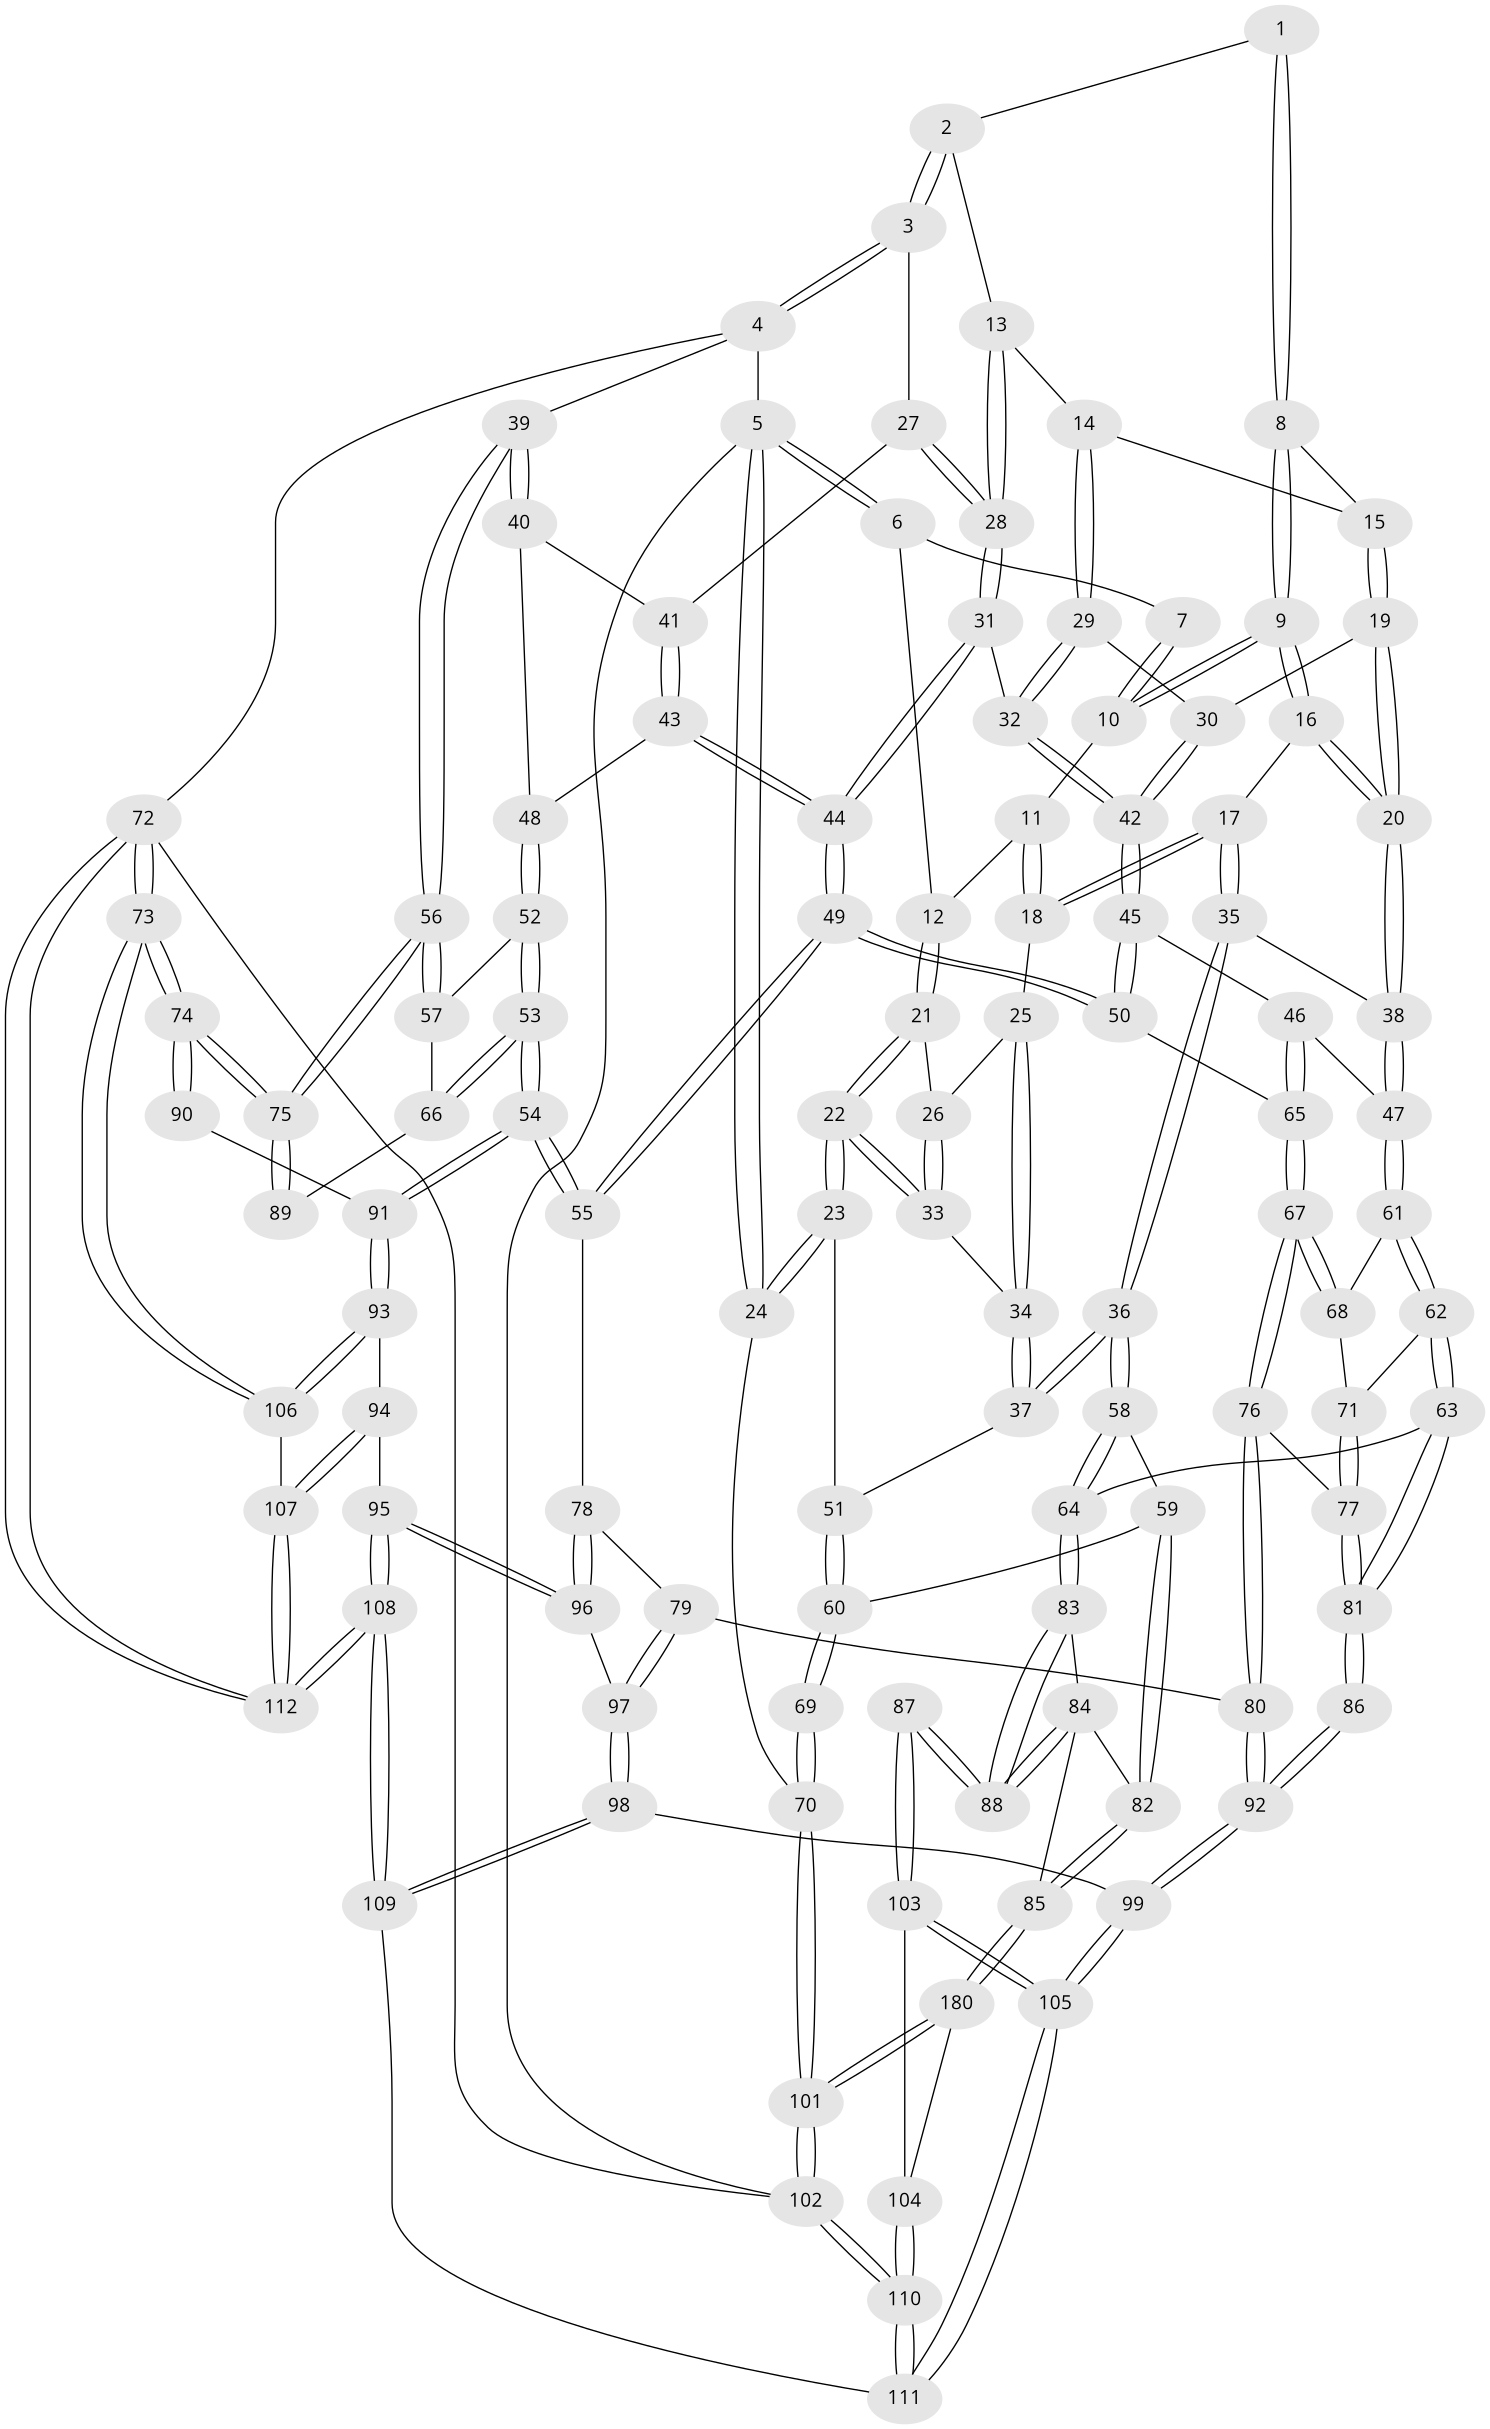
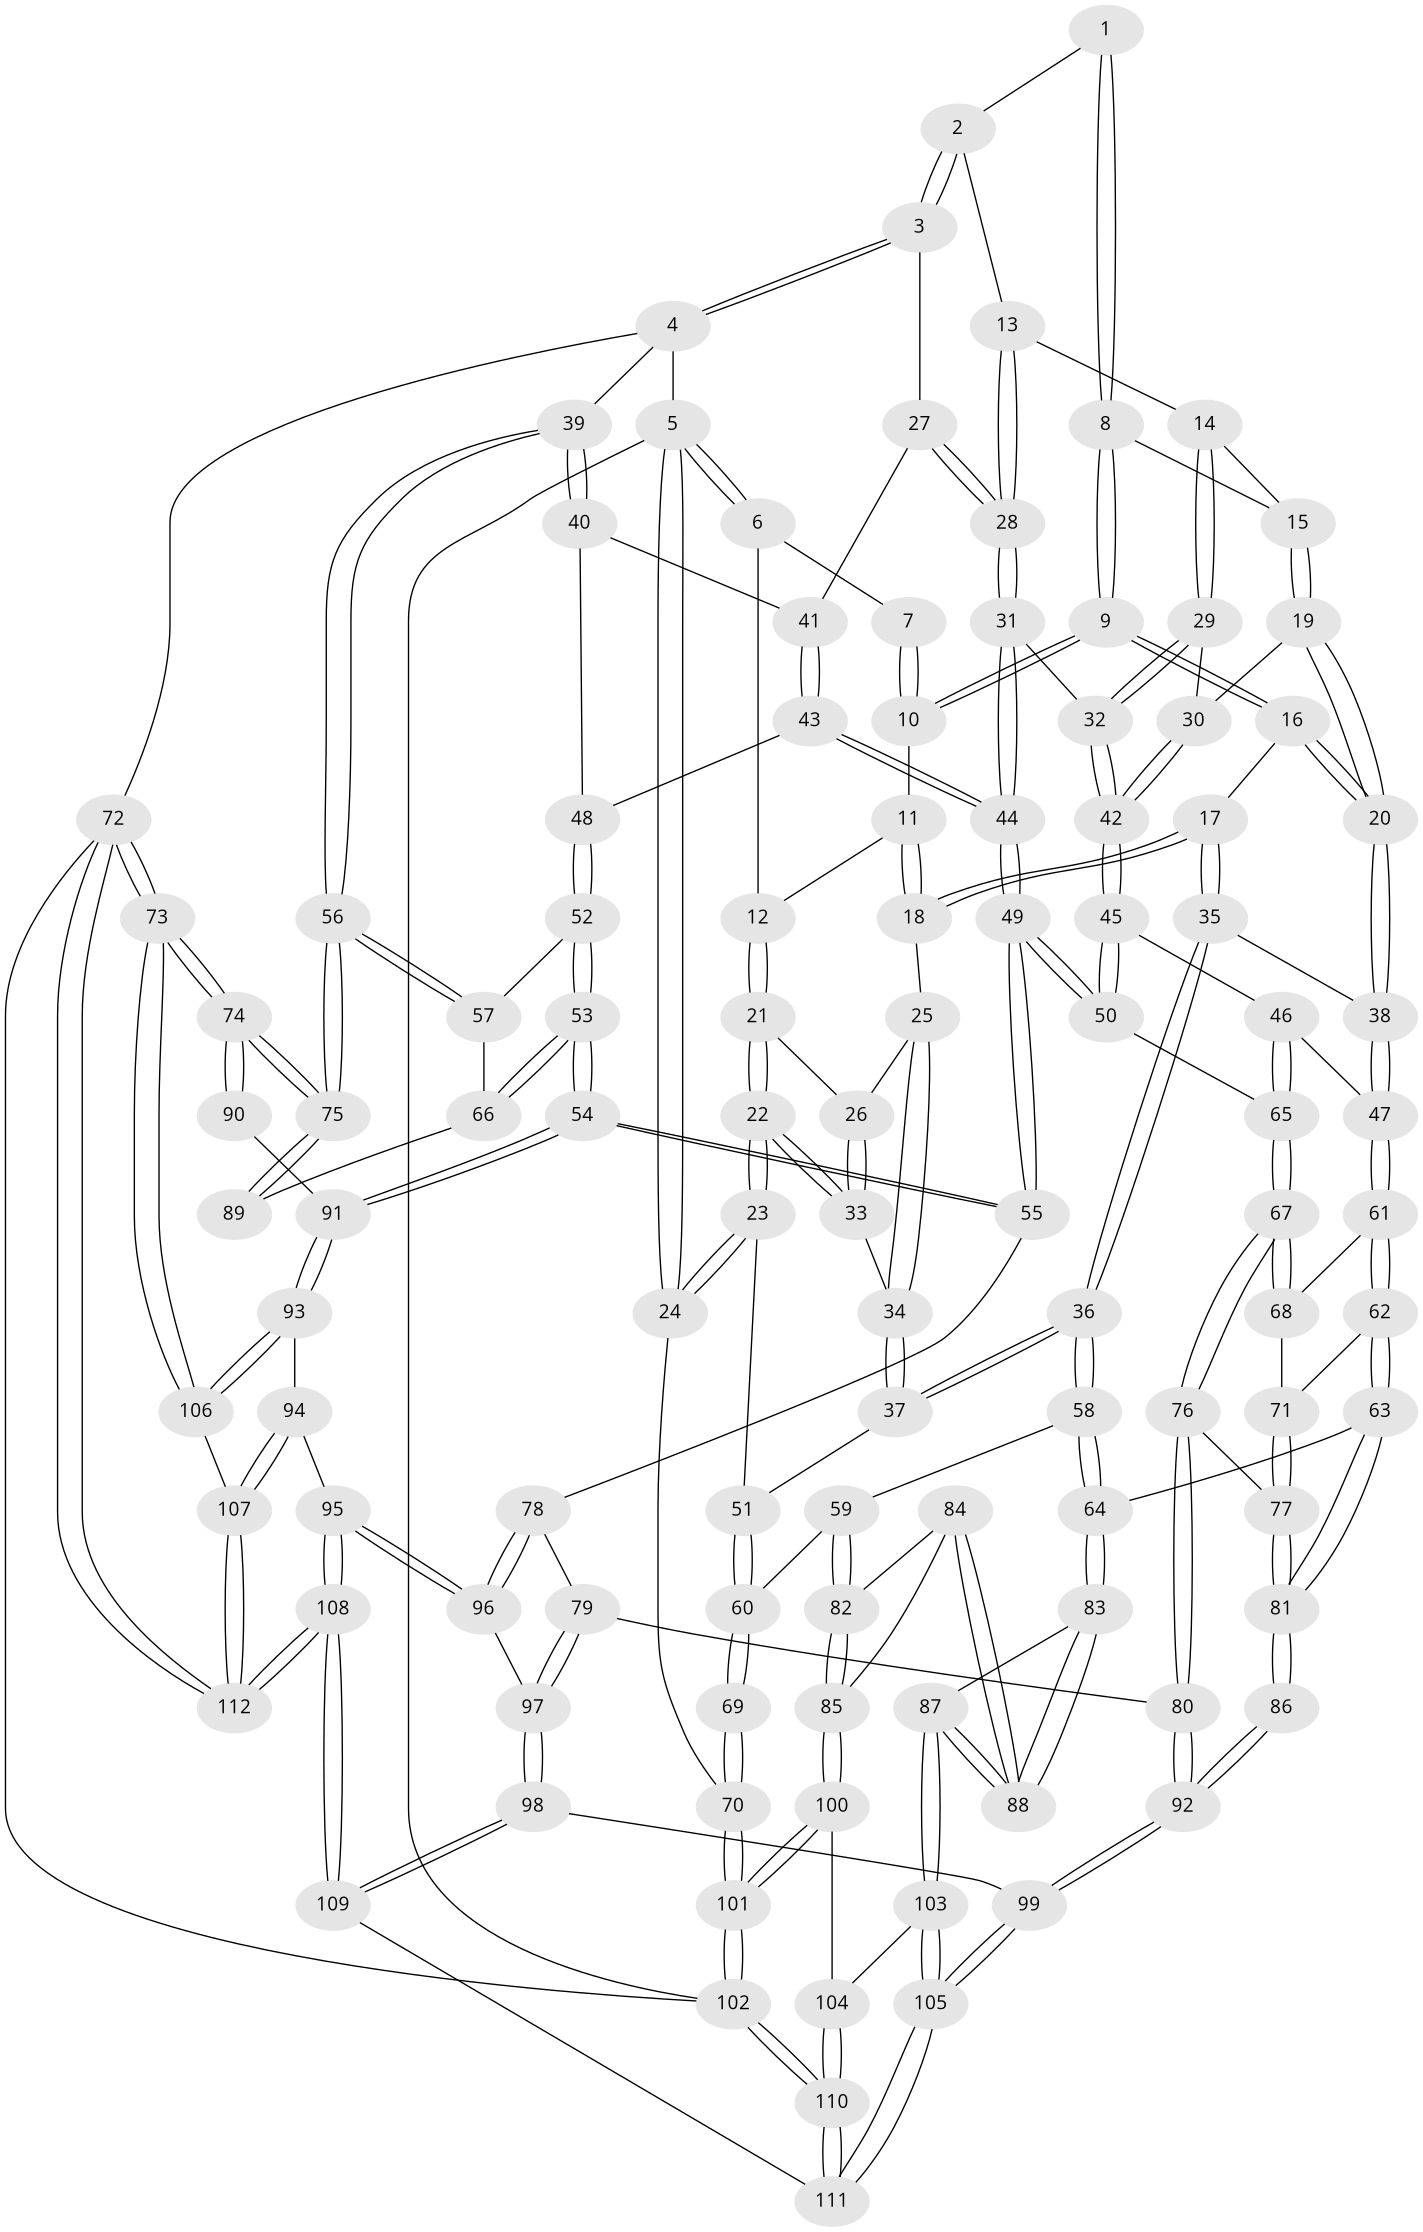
(1075, 1659) -> (1013, 1659)
(957, 2004) -> (832, 1807)
